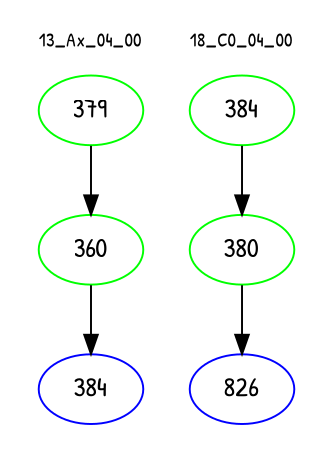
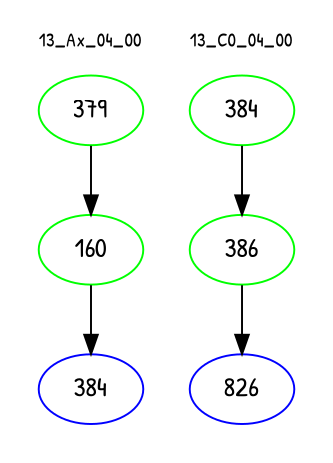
(242, 42) -> (242, 42)
(91, 250) -> (91, 250)
(242, 250) -> (242, 250)
